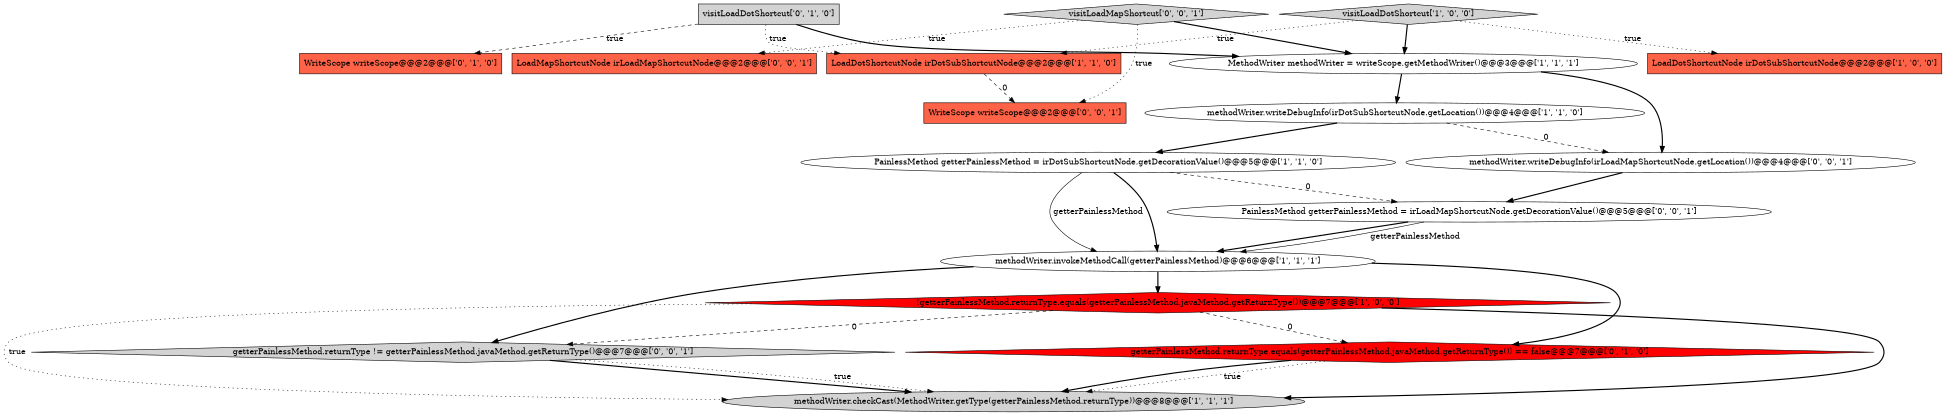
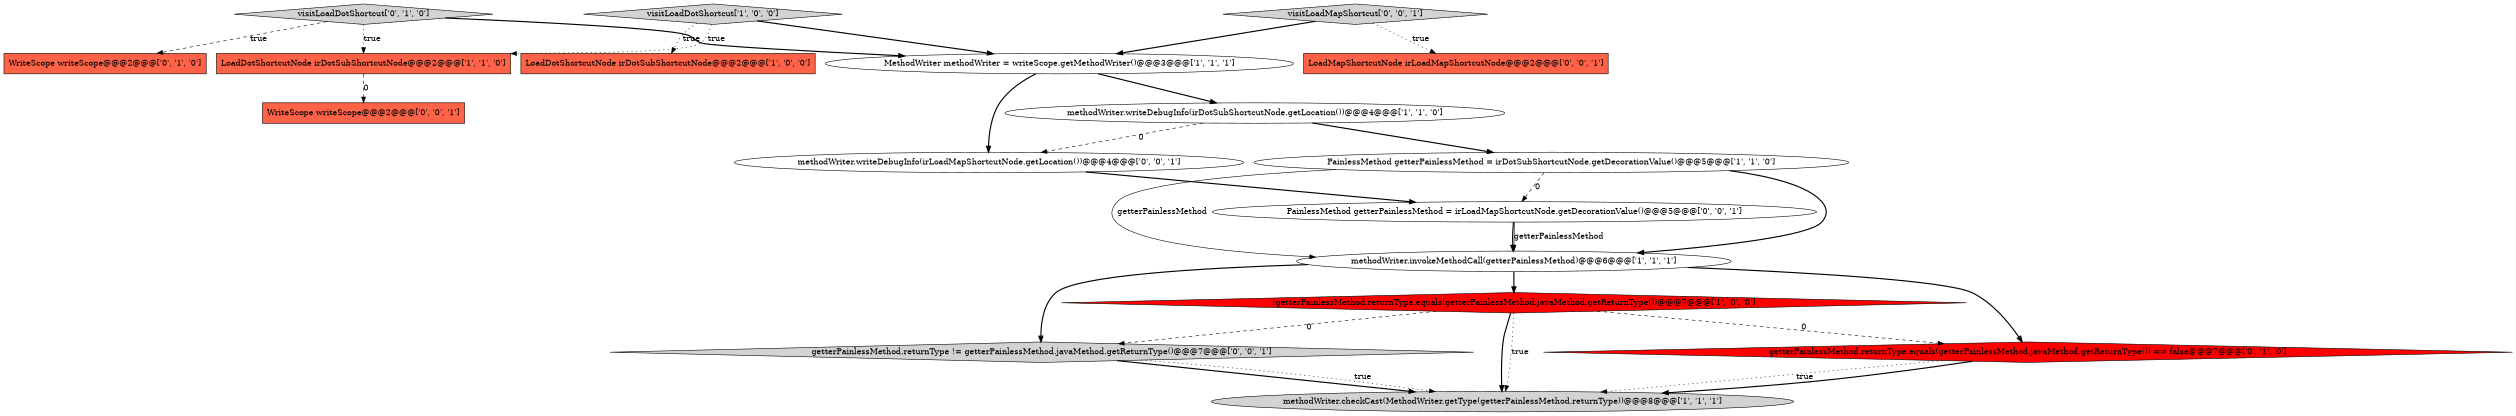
(769, 14) -> (364, 14)
(1127, 73) -> none
